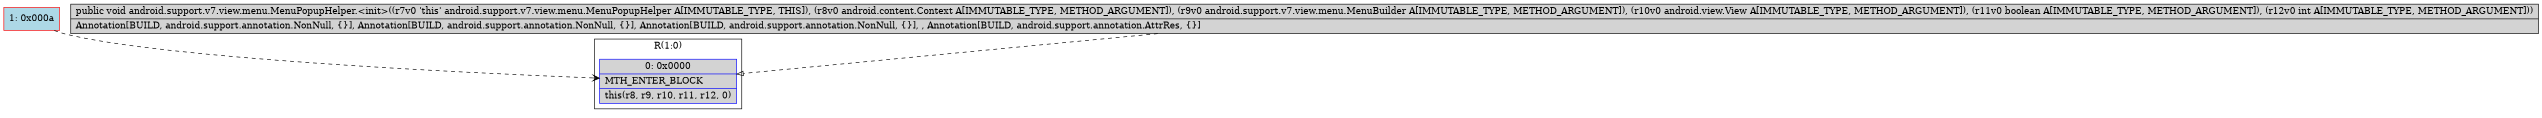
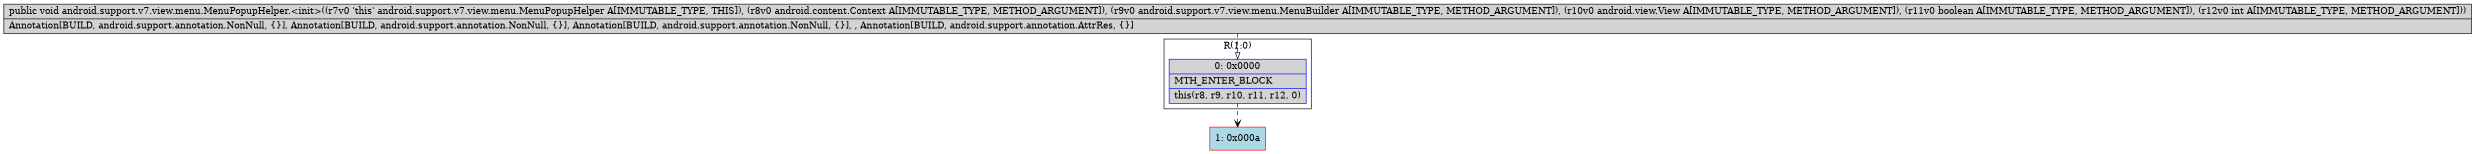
(323, 64) -> (1238, 113)
